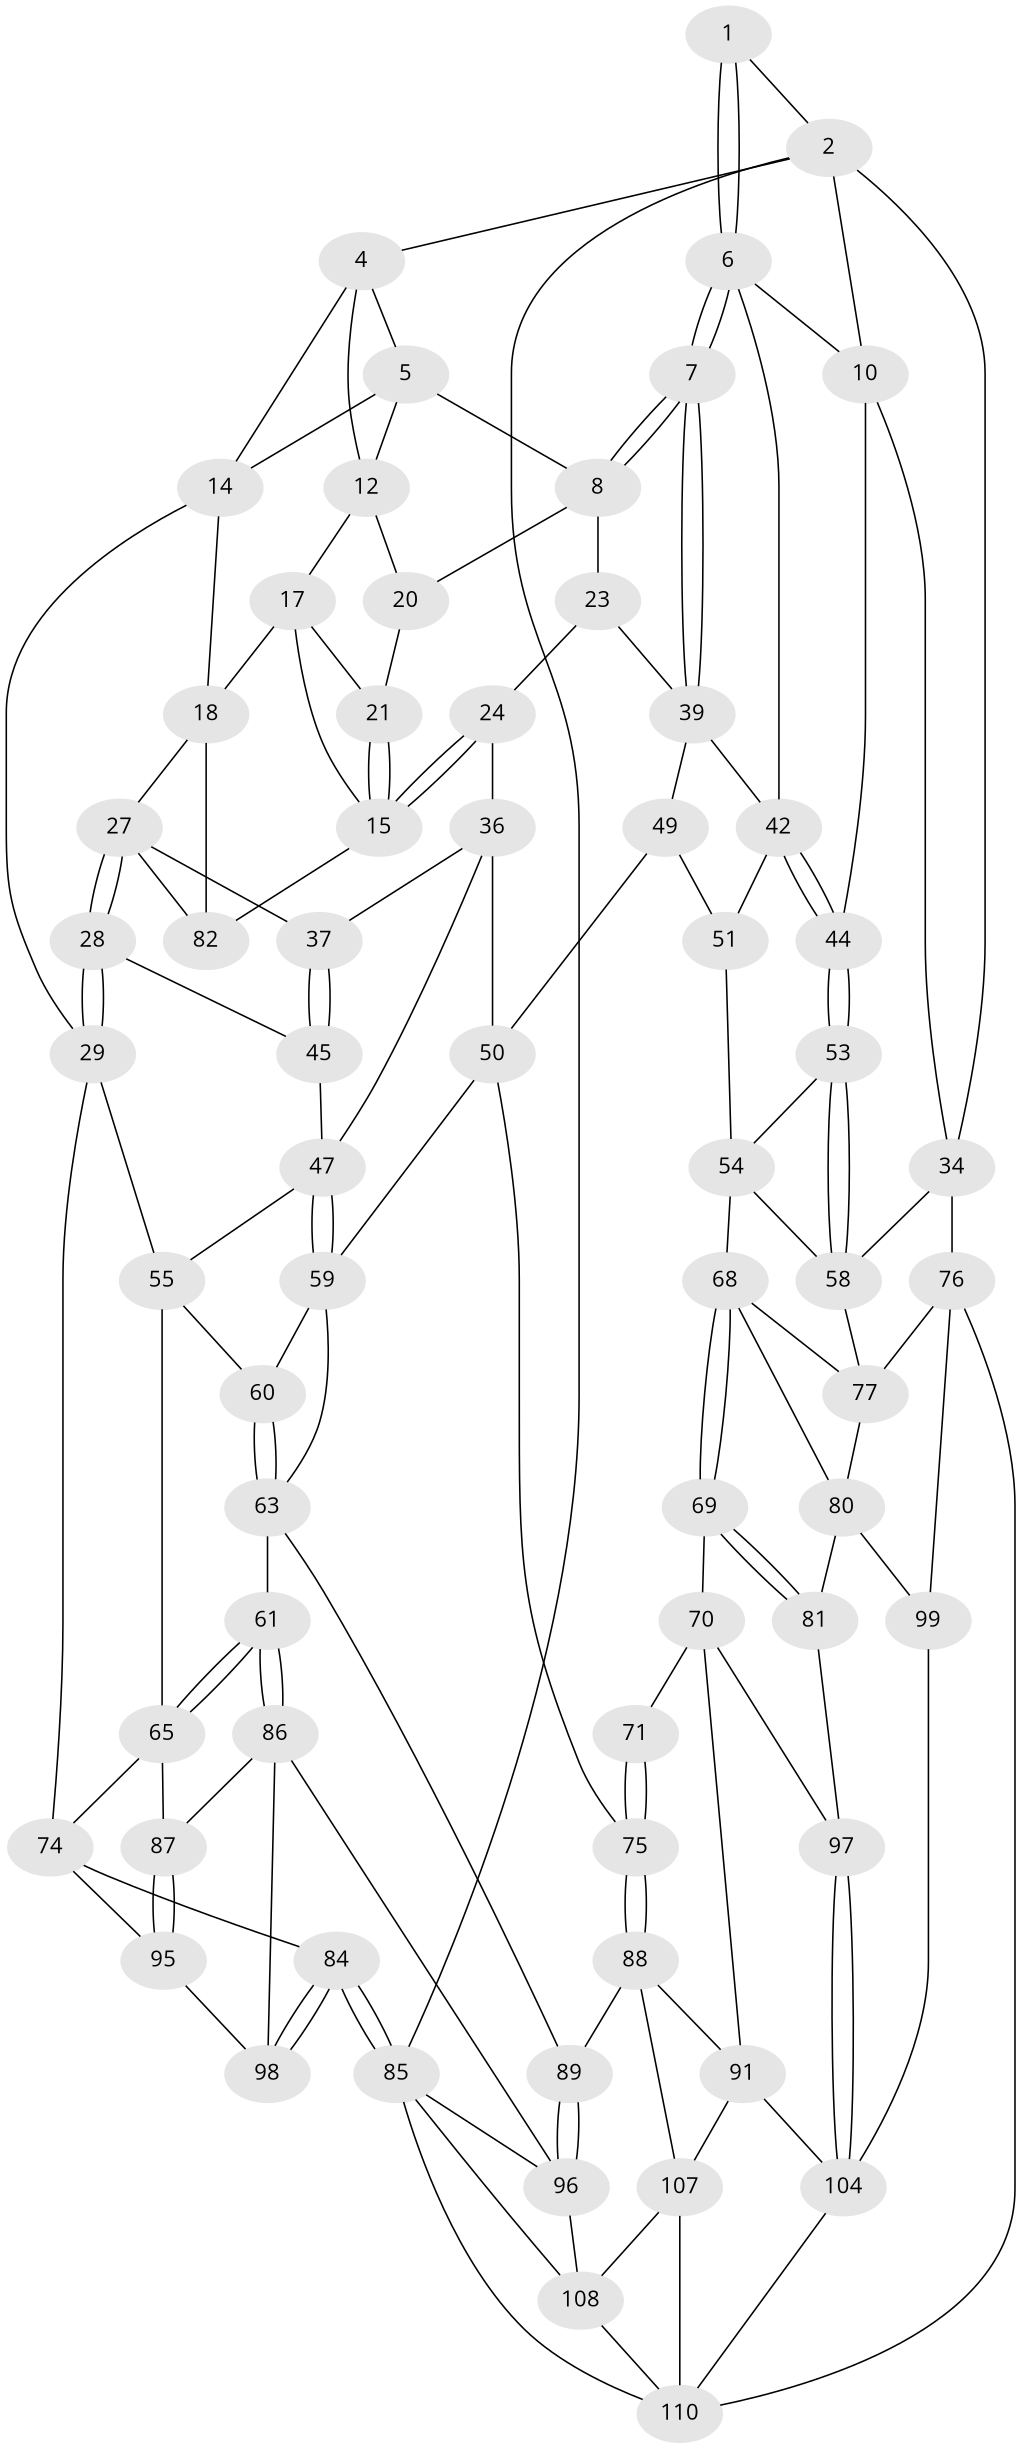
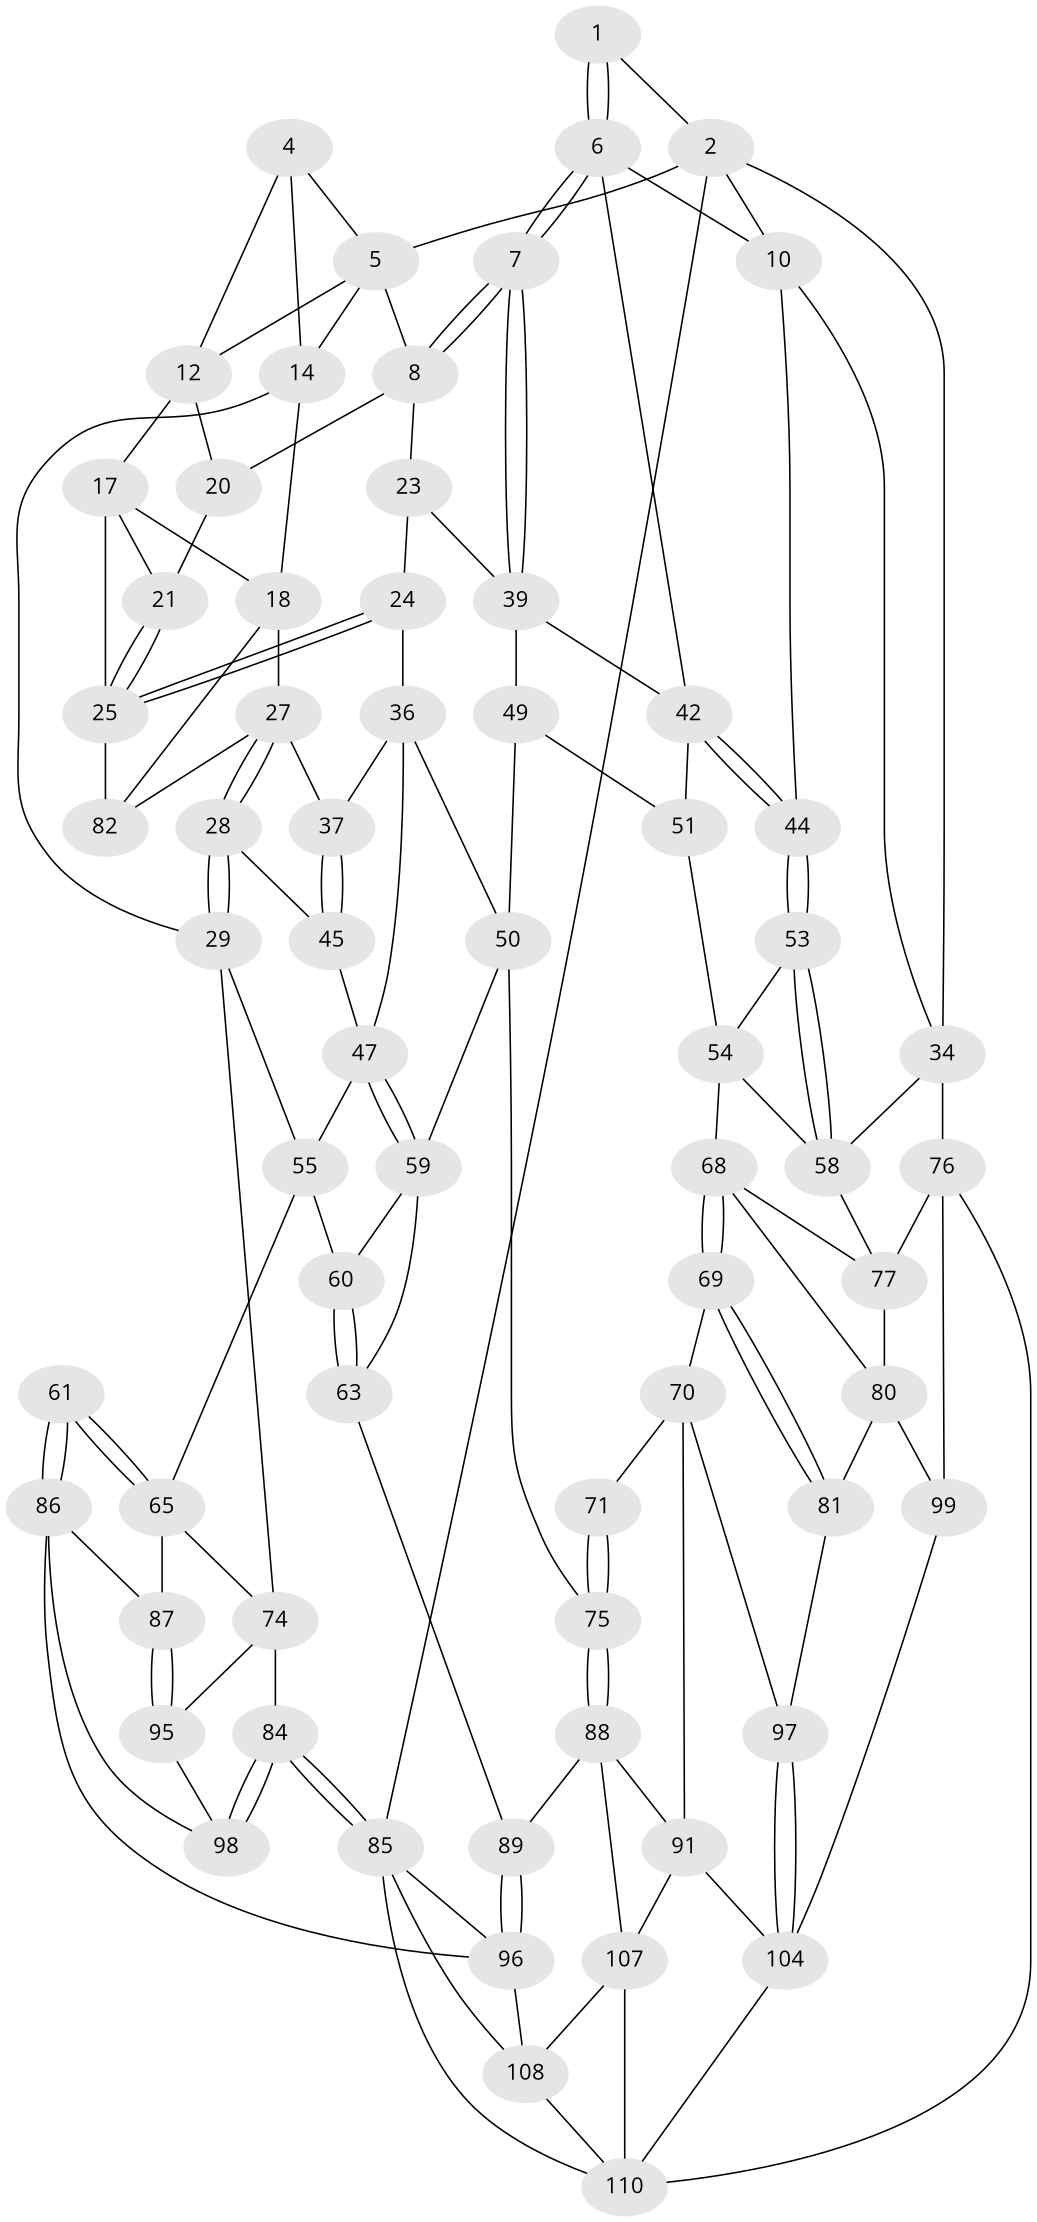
(596, 205) -> (526, 214)
(379, 828) -> (105, 714)
(268, 1564) -> none
